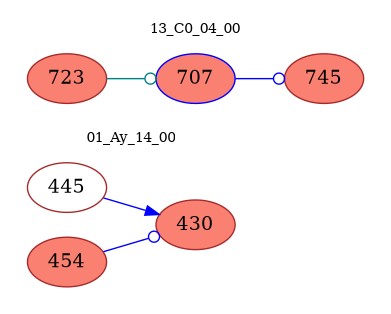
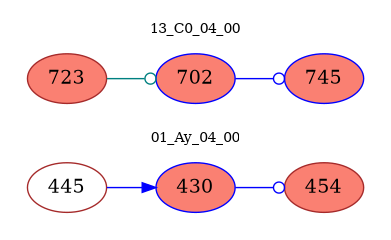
(196, 79) -> (196, 79)
(324, 79) -> (324, 79)
(131, 139) -> (196, 139)
(196, 225) -> (196, 188)
(126, 245) -> (254, 188)
